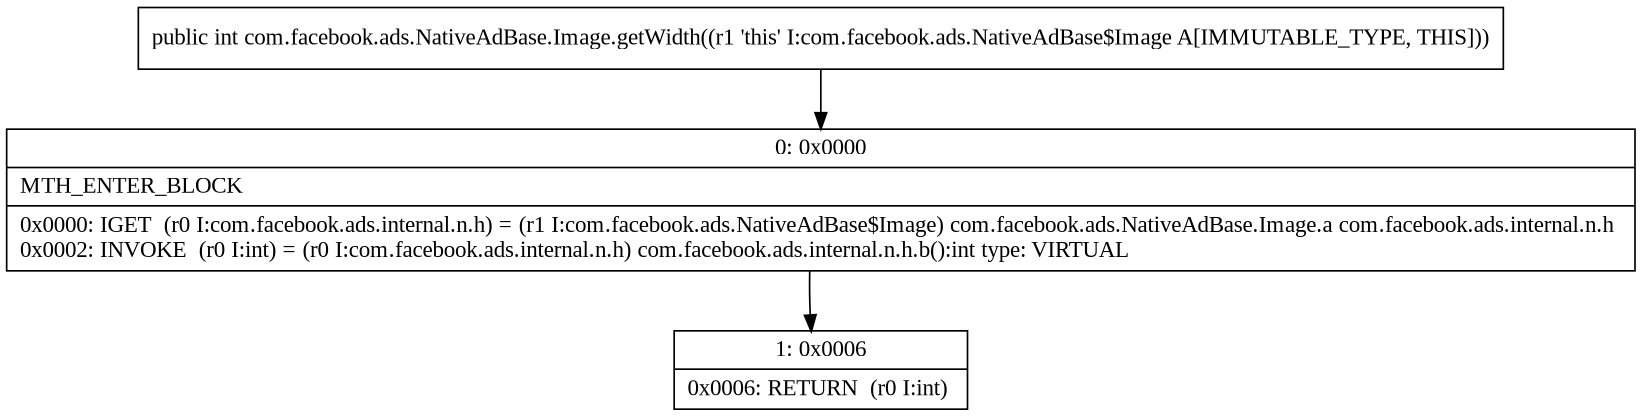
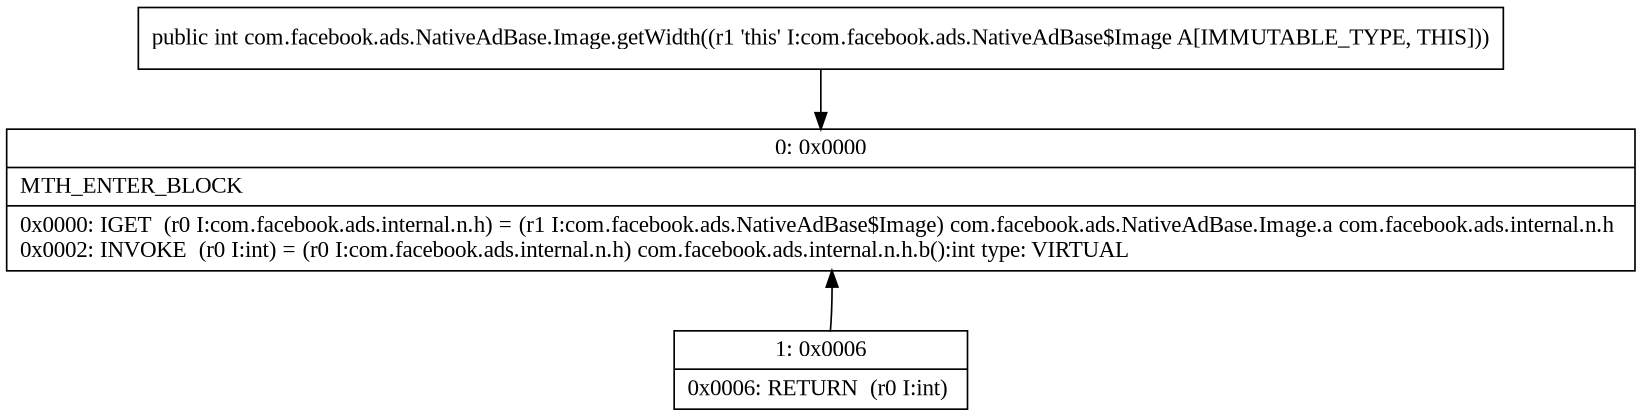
(810, 293) -> (832, 309)
